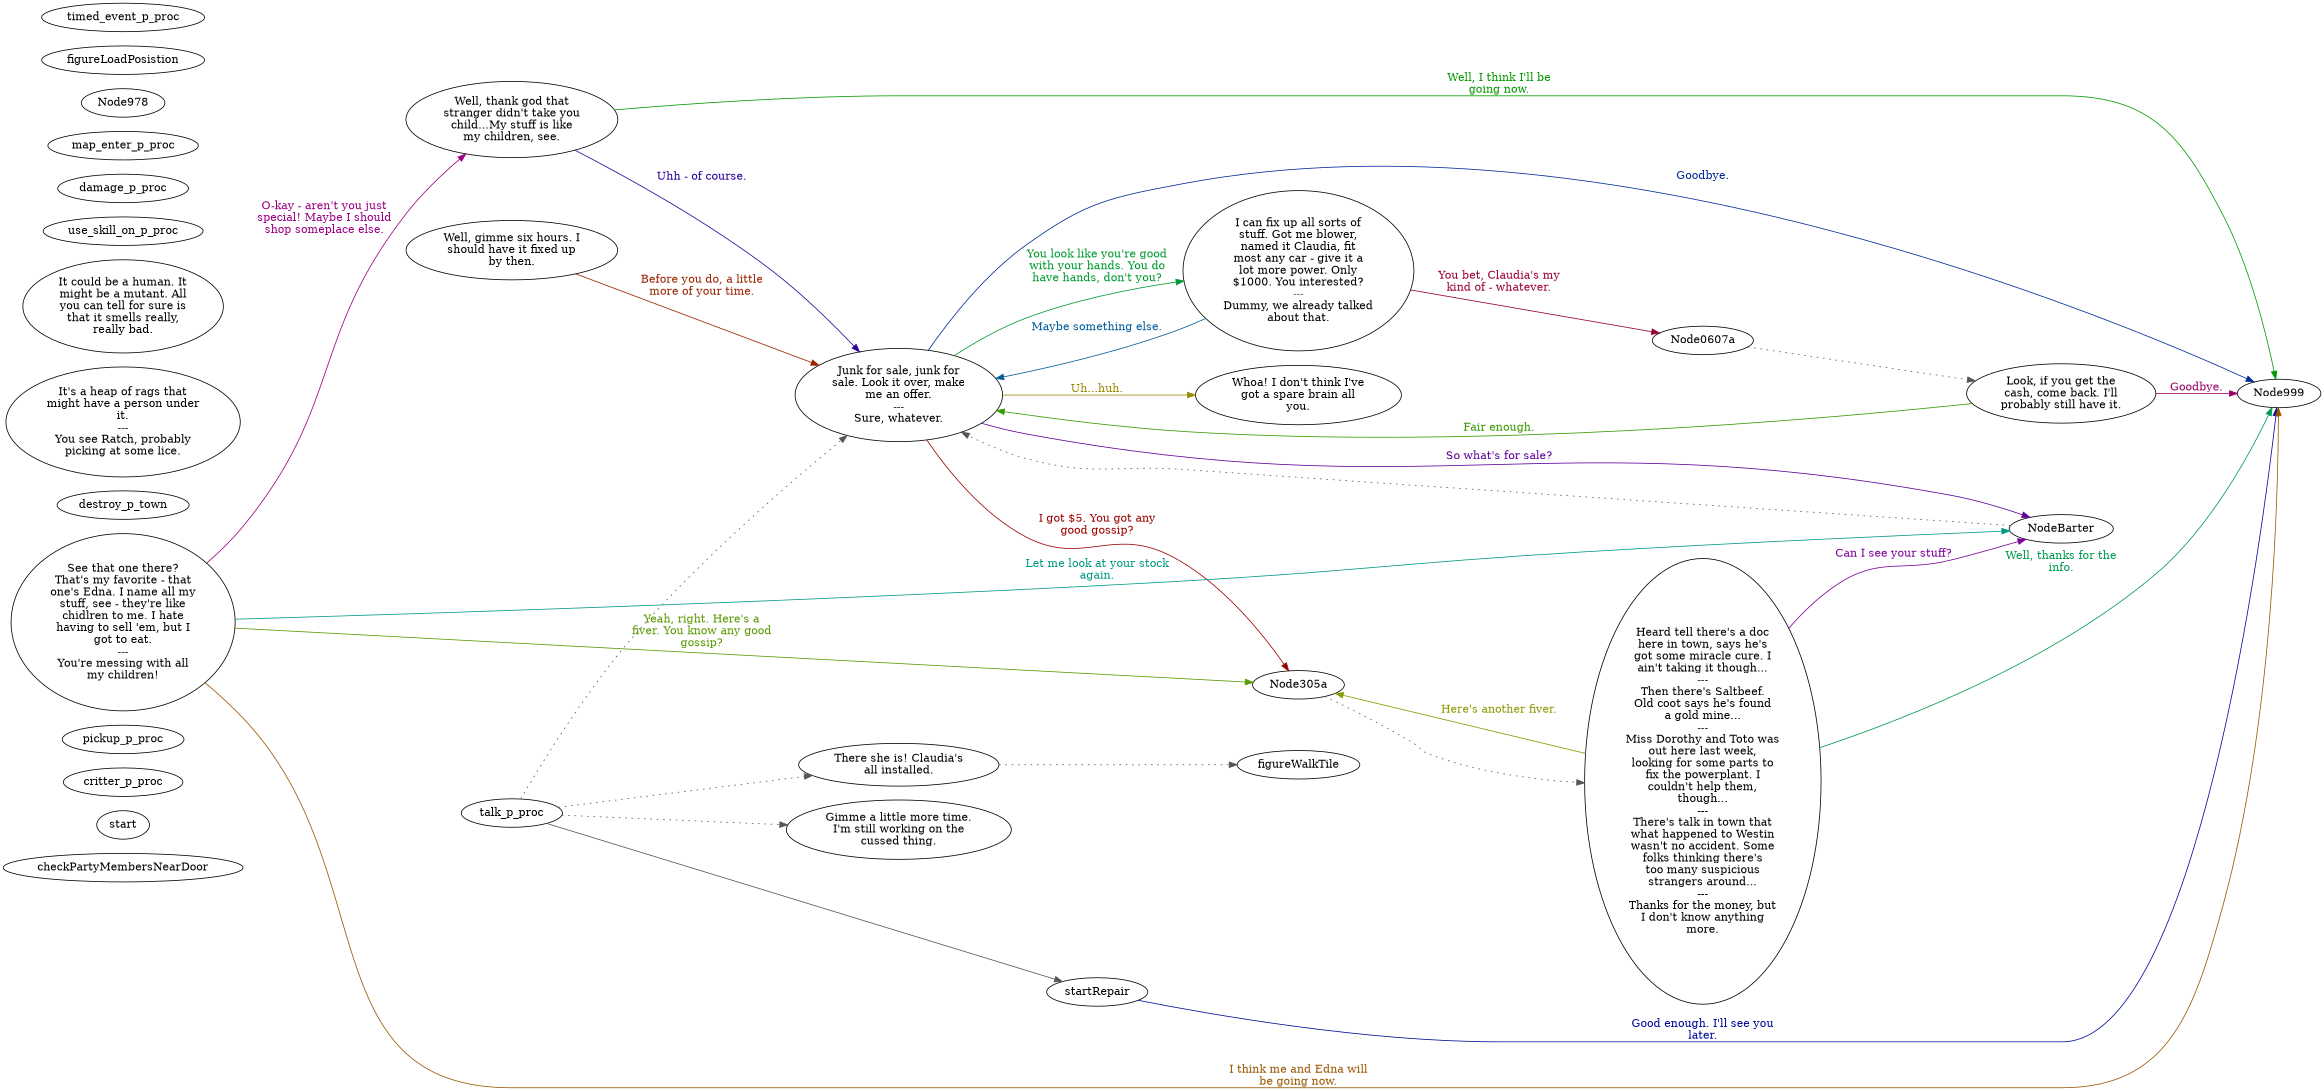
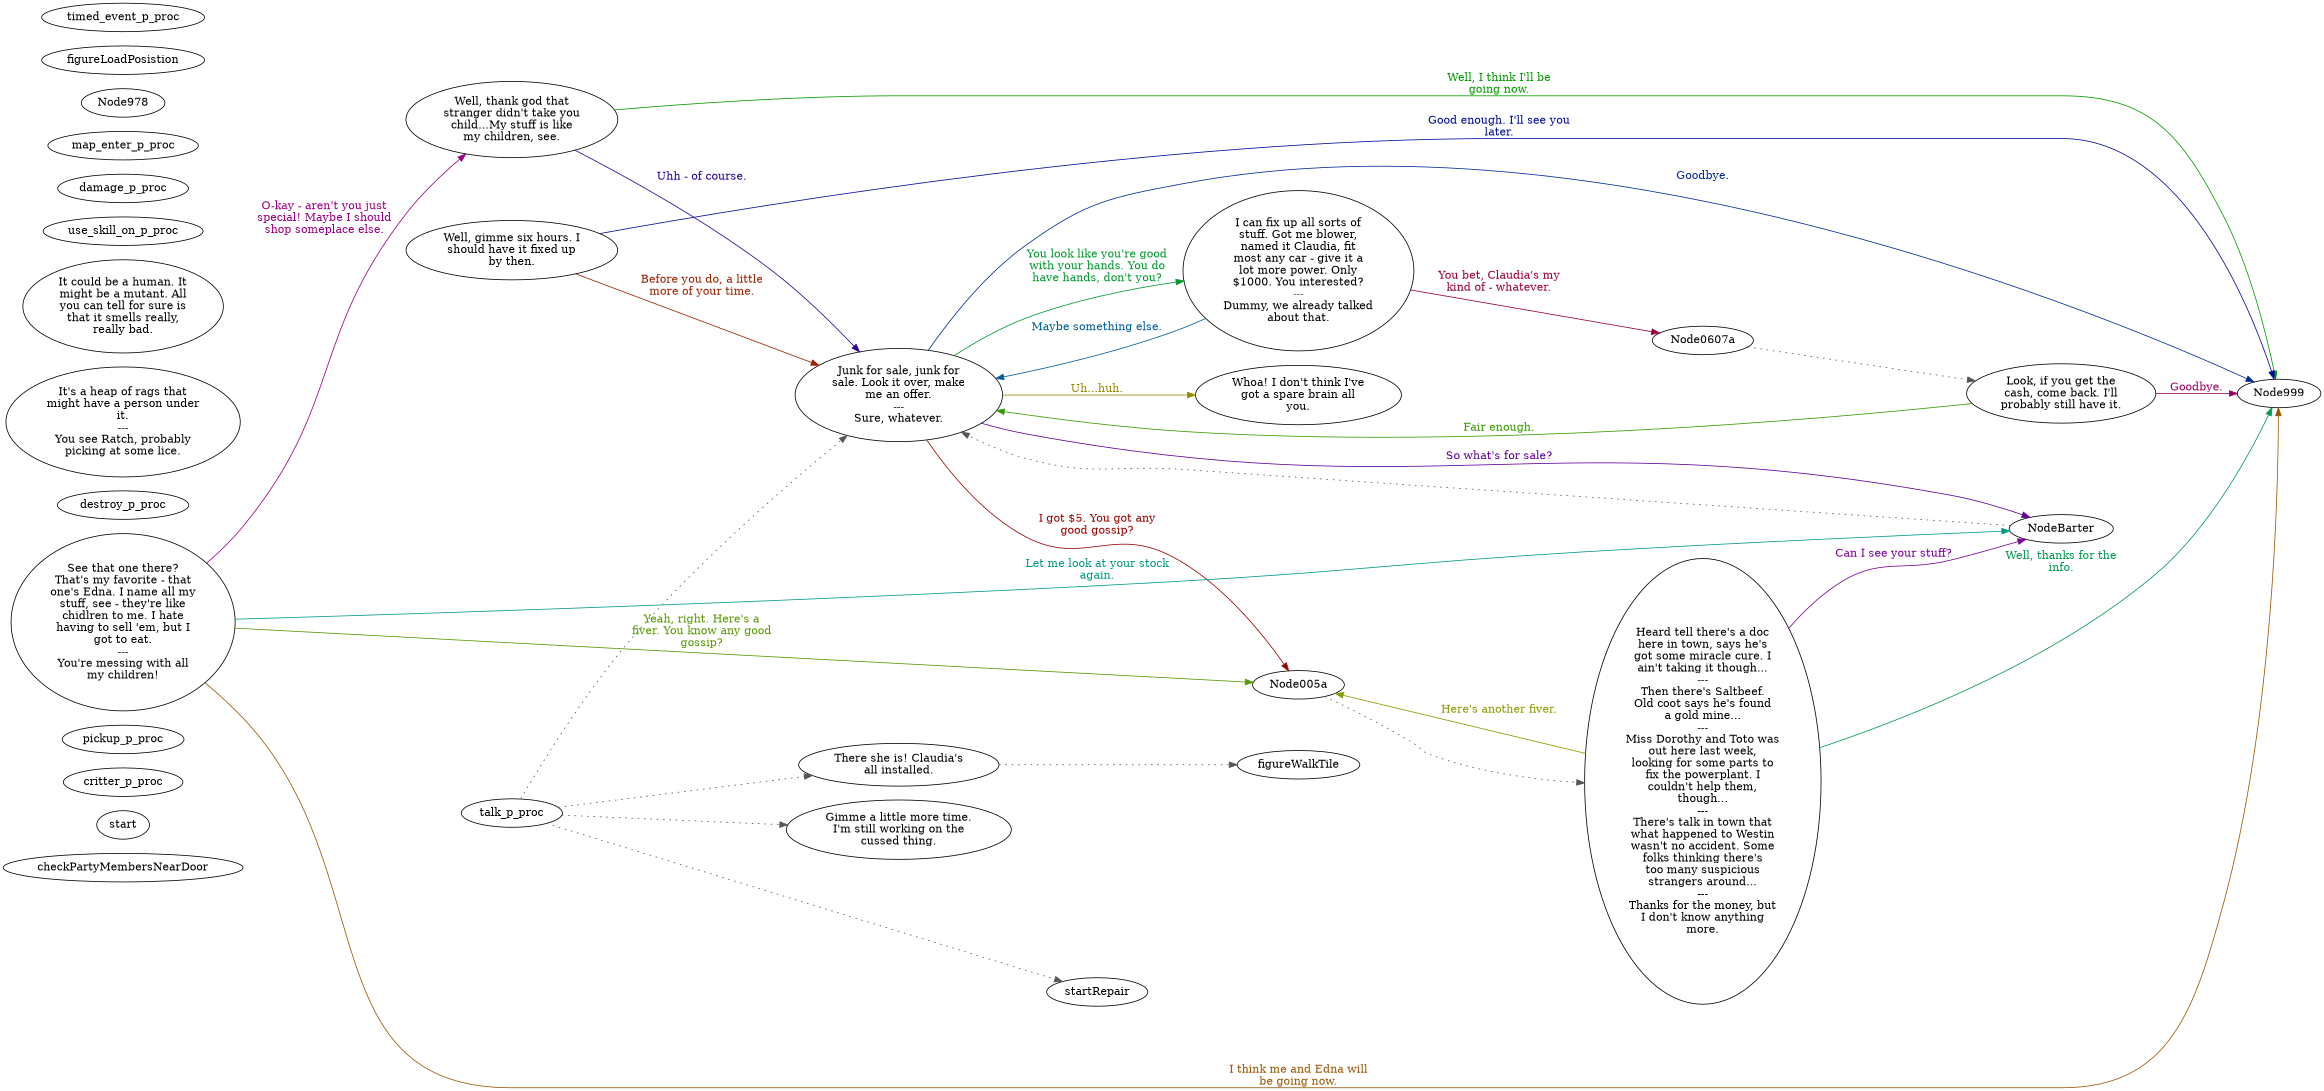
(123, 505) -> (123, 505)
(1298, 685) -> (1298, 685)
(801, 901) -> (801, 901)
(1941, 1042) -> (1494, 139)
